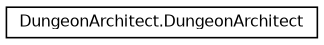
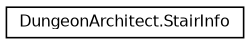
(162, 22) -> (125, 22)
